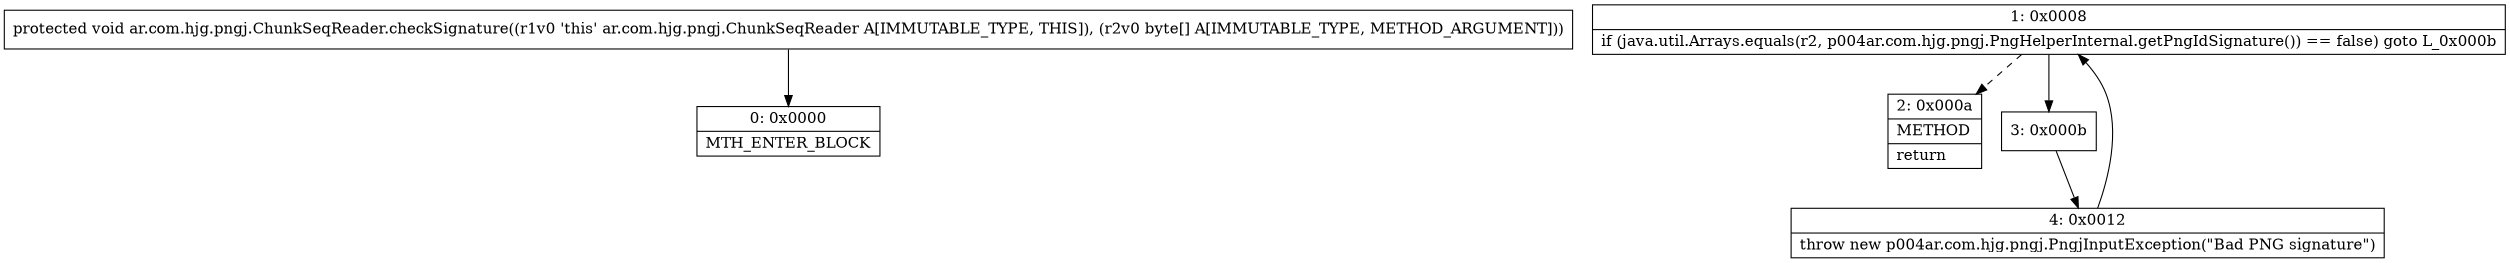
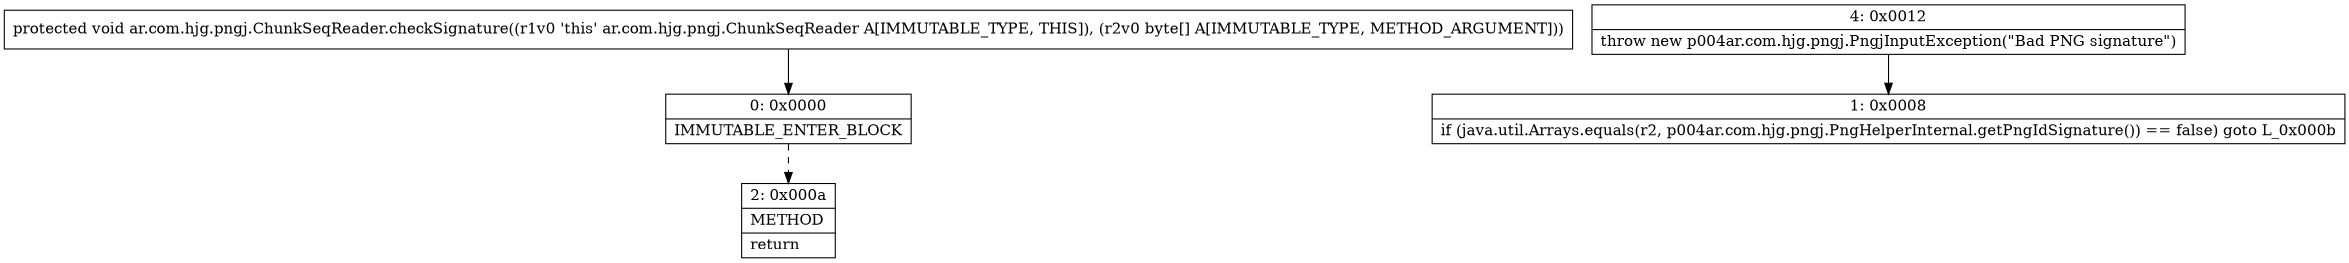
(2003, 71) -> (788, 158)
(2049, 131) -> none
(788, 143) -> (788, 131)
